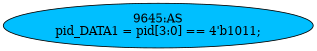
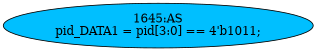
(158, 26) -> (158, 26)
